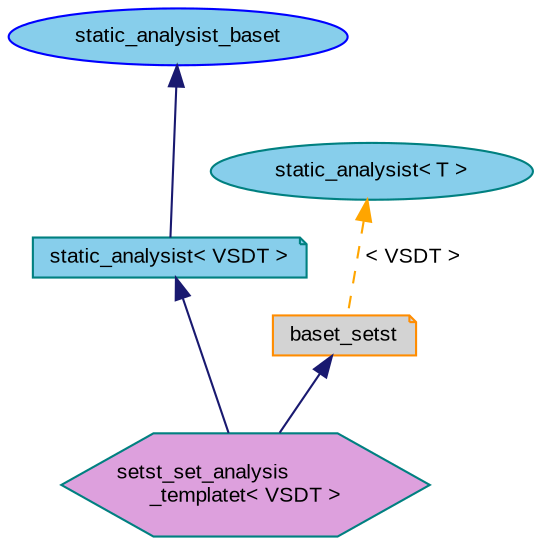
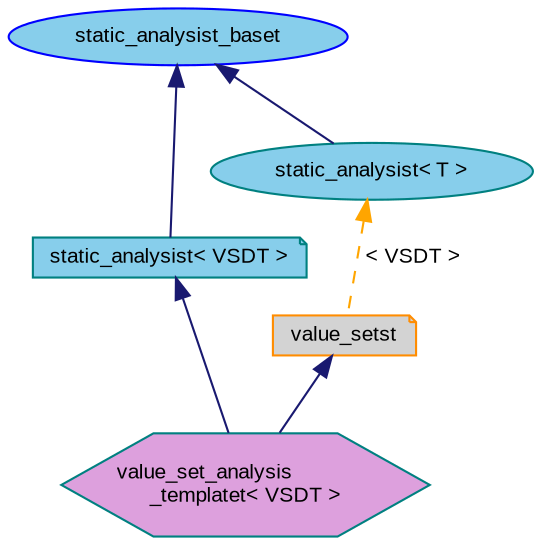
none -> (284, 110)
(344, 335) -> (344, 335)
(246, 485) -> (246, 485)
